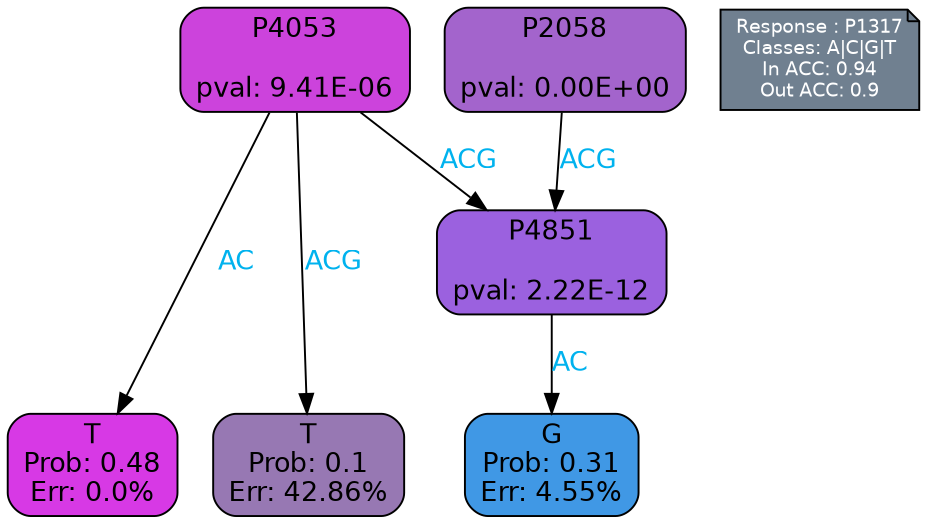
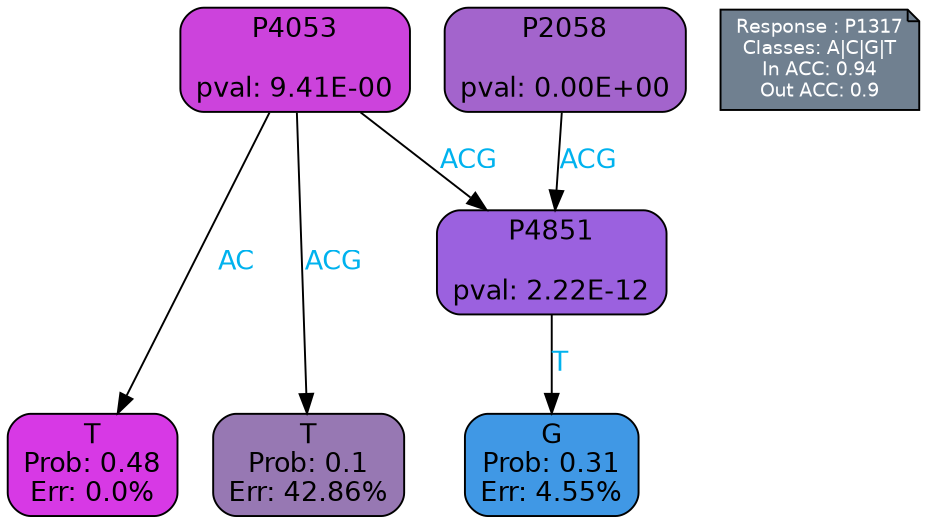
(295, 60) -> (295, 60)
(570, 364) -> (560, 364)
